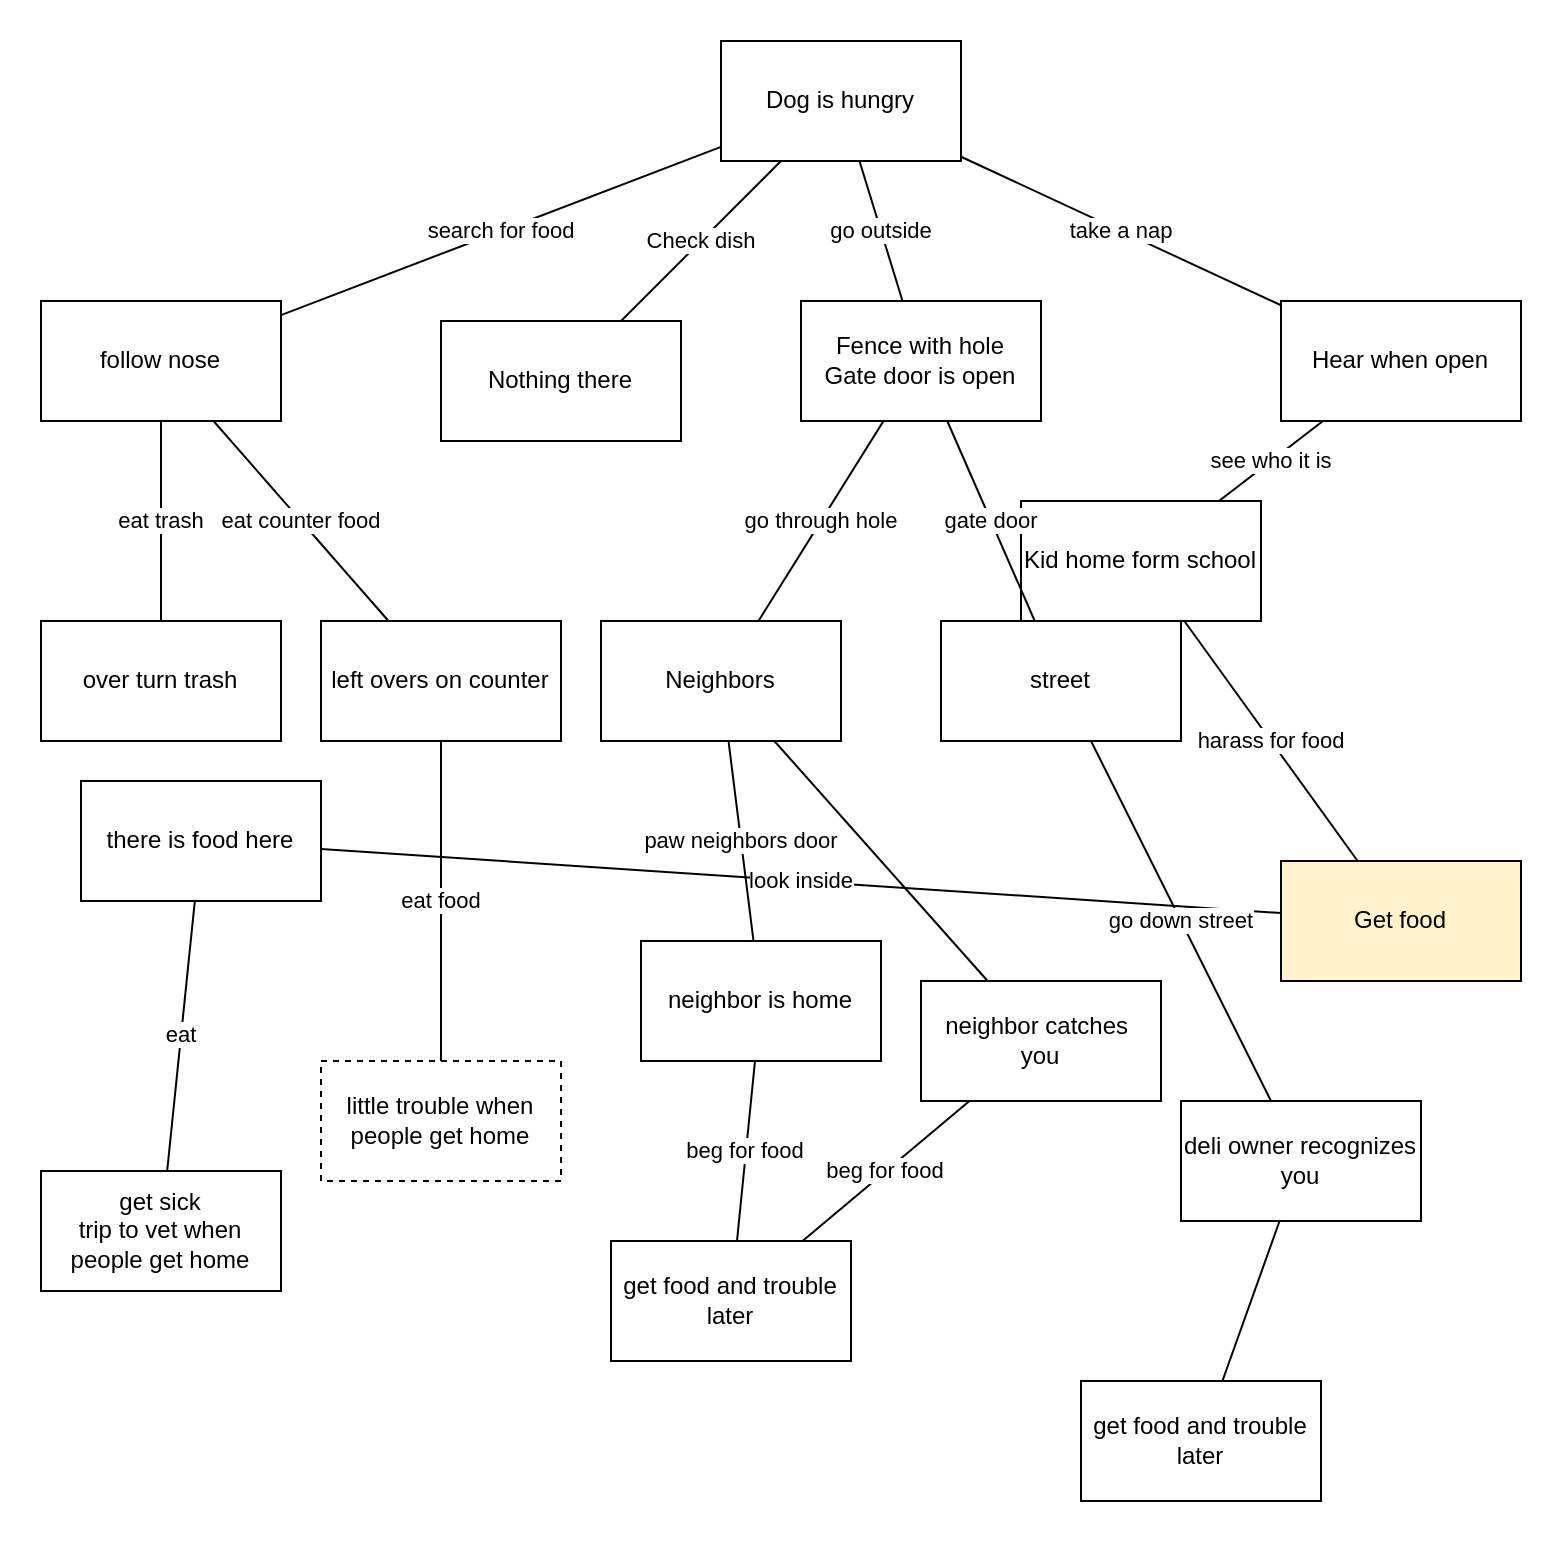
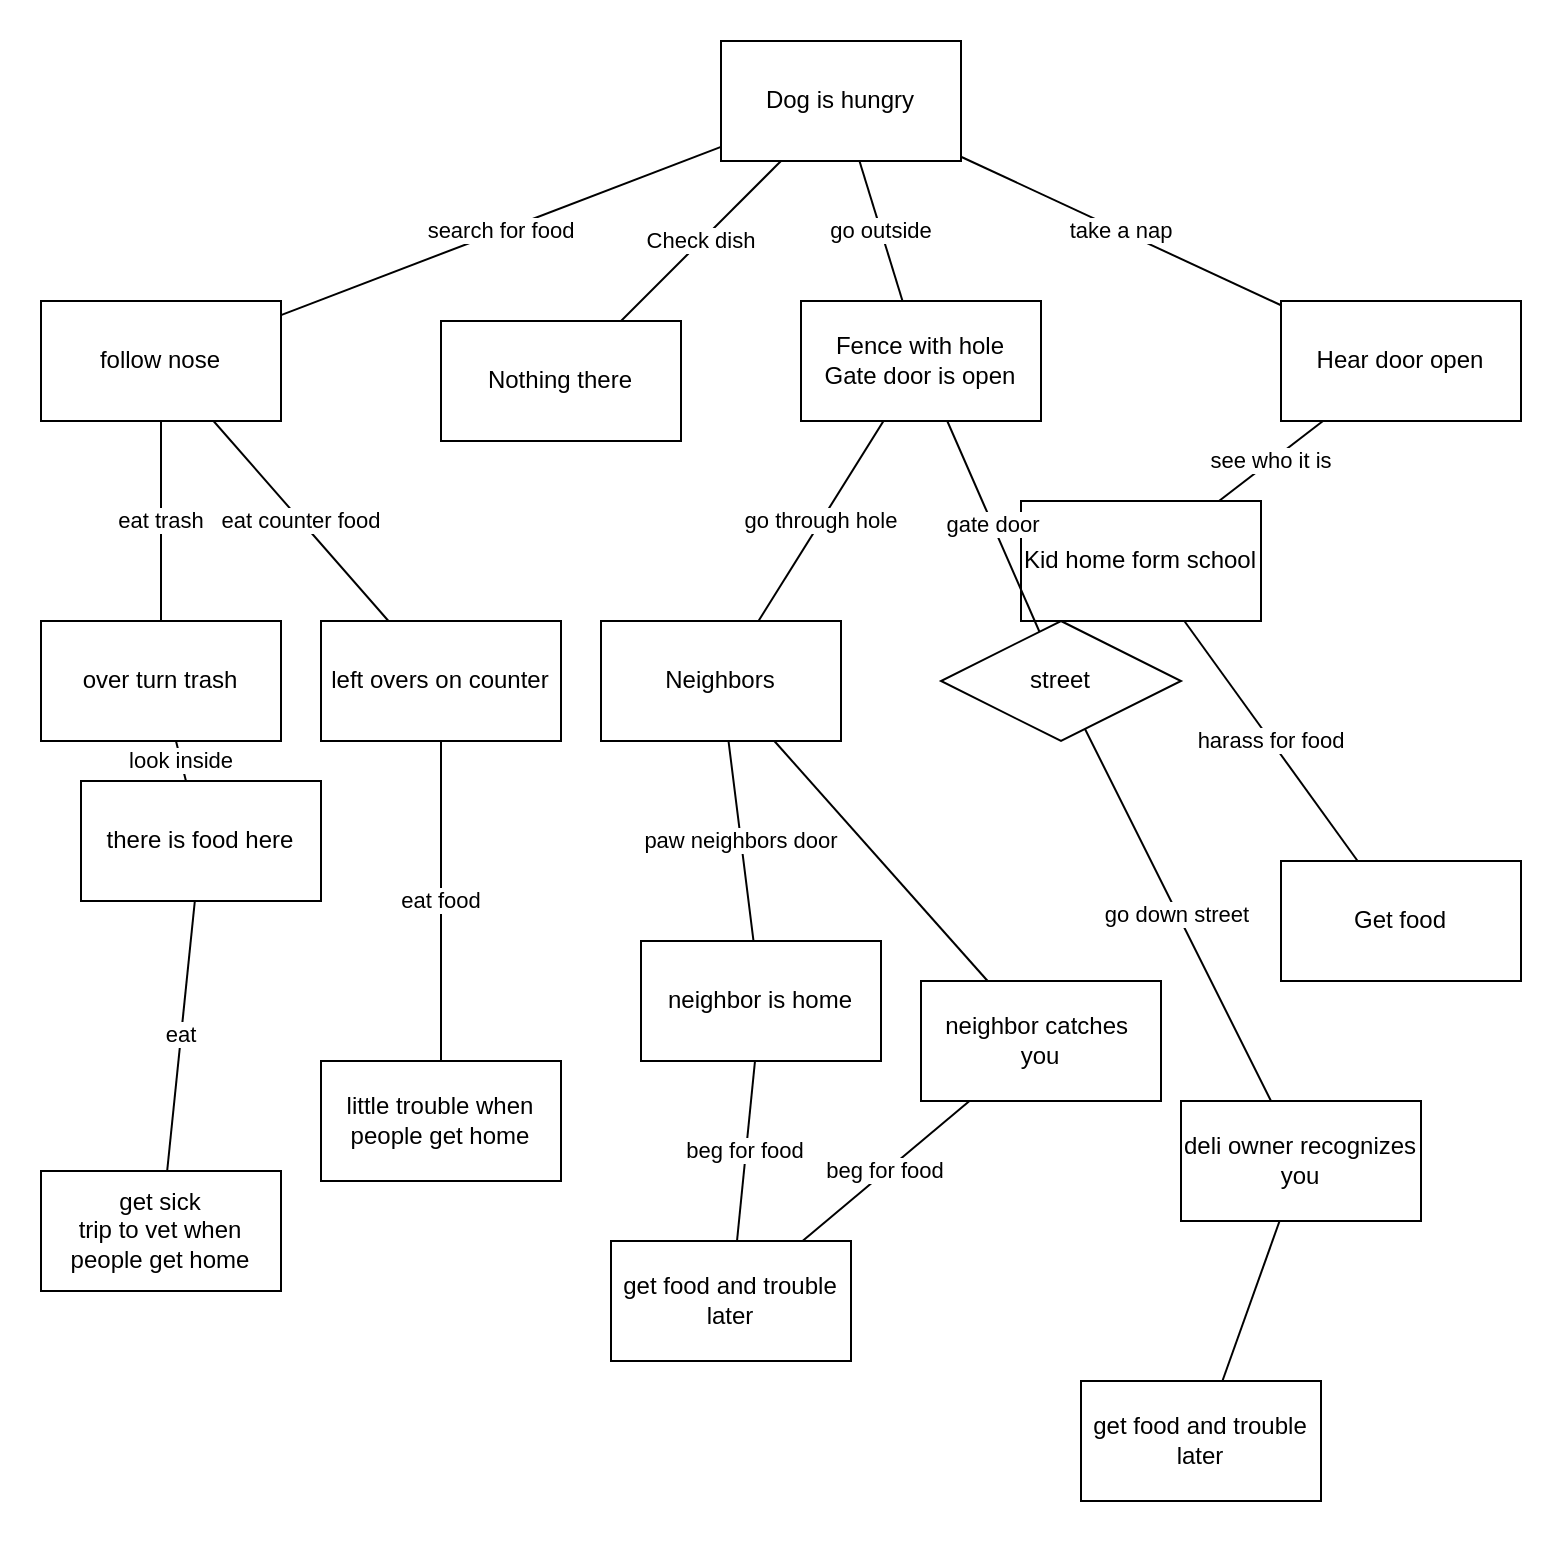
(1401, 361) -> (1401, 361)
(1061, 681) -> (1061, 681)
(748, 877) -> (181, 761)
(1401, 921) -> (1401, 921)
(441, 1121) -> (441, 1121)
